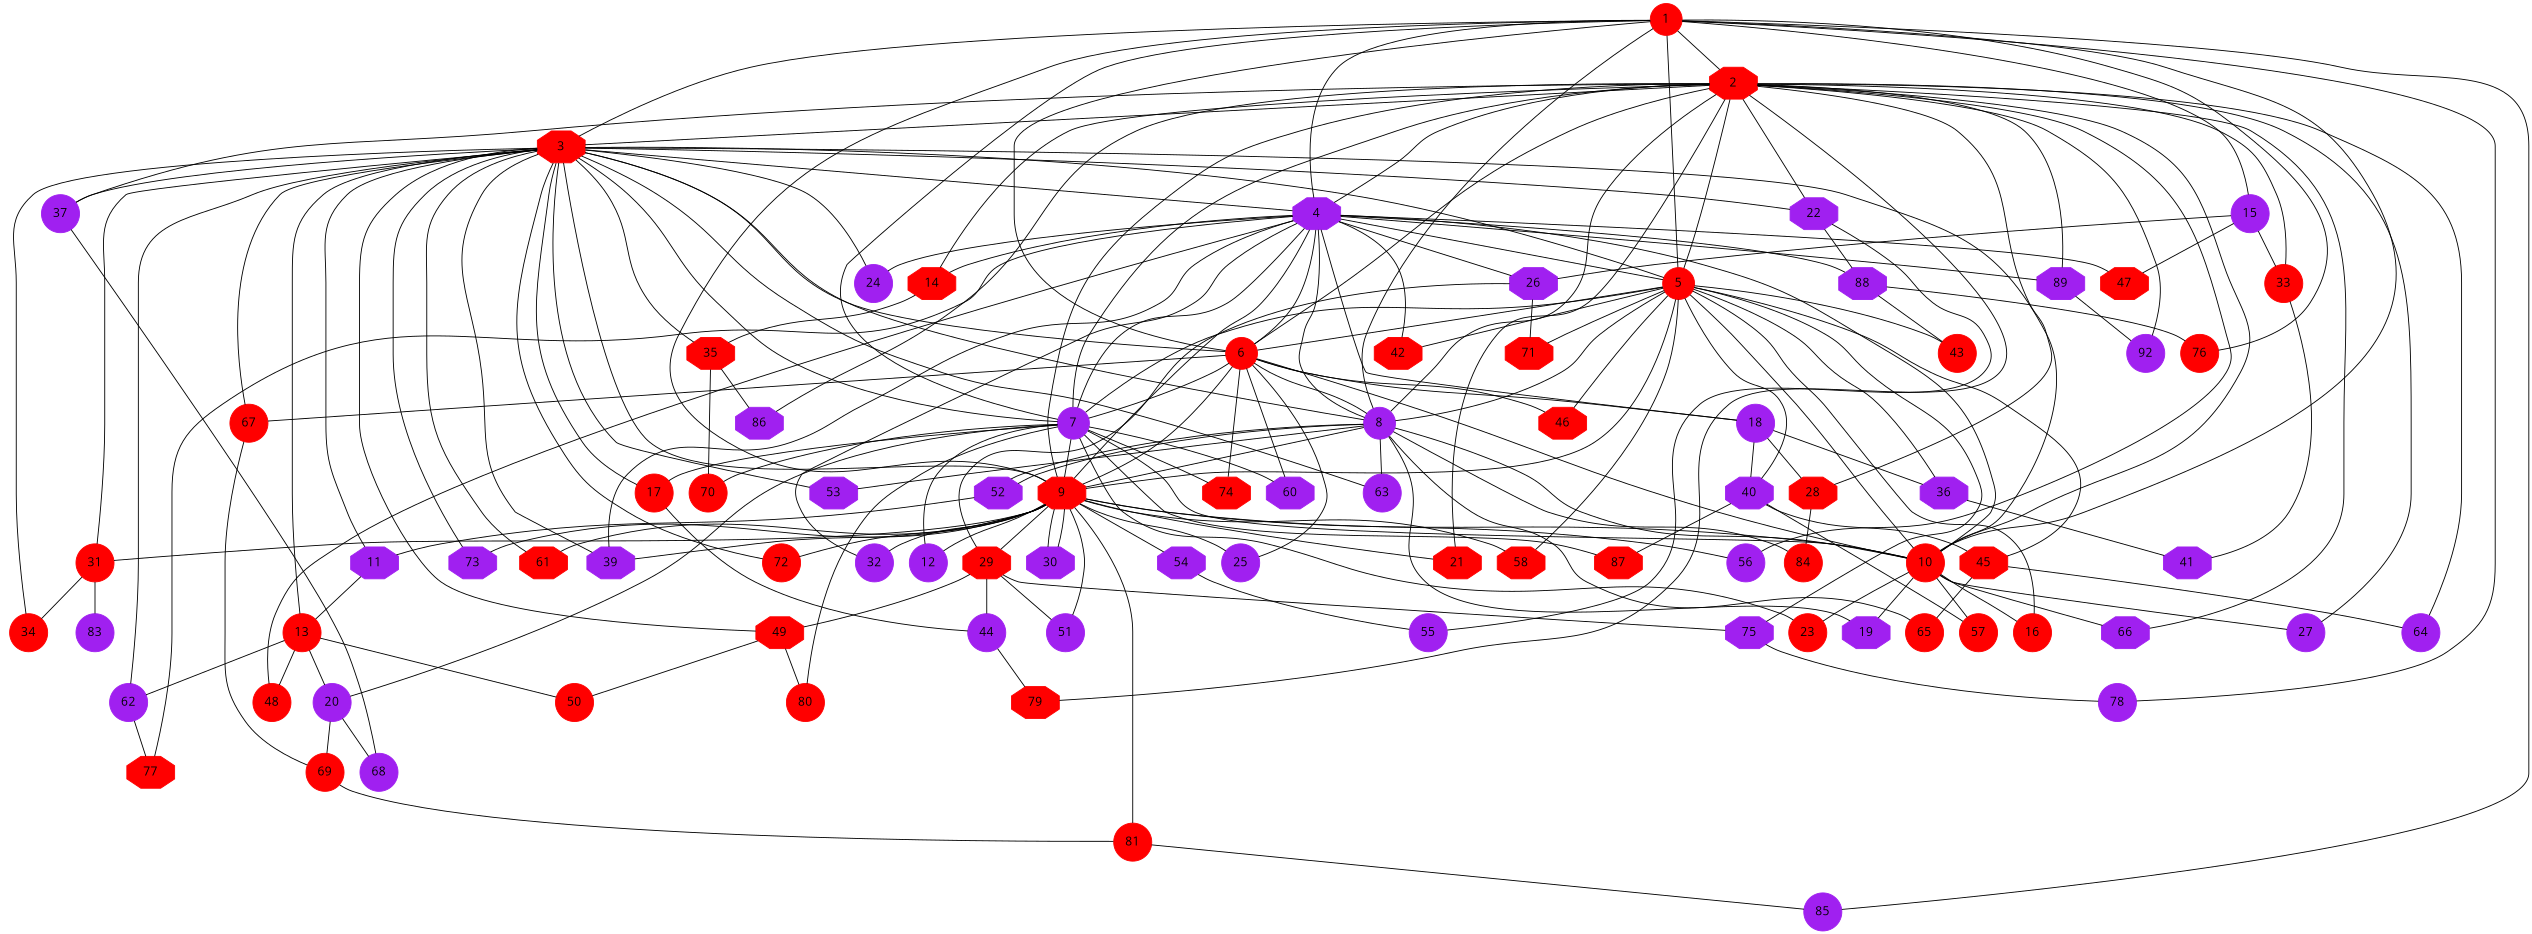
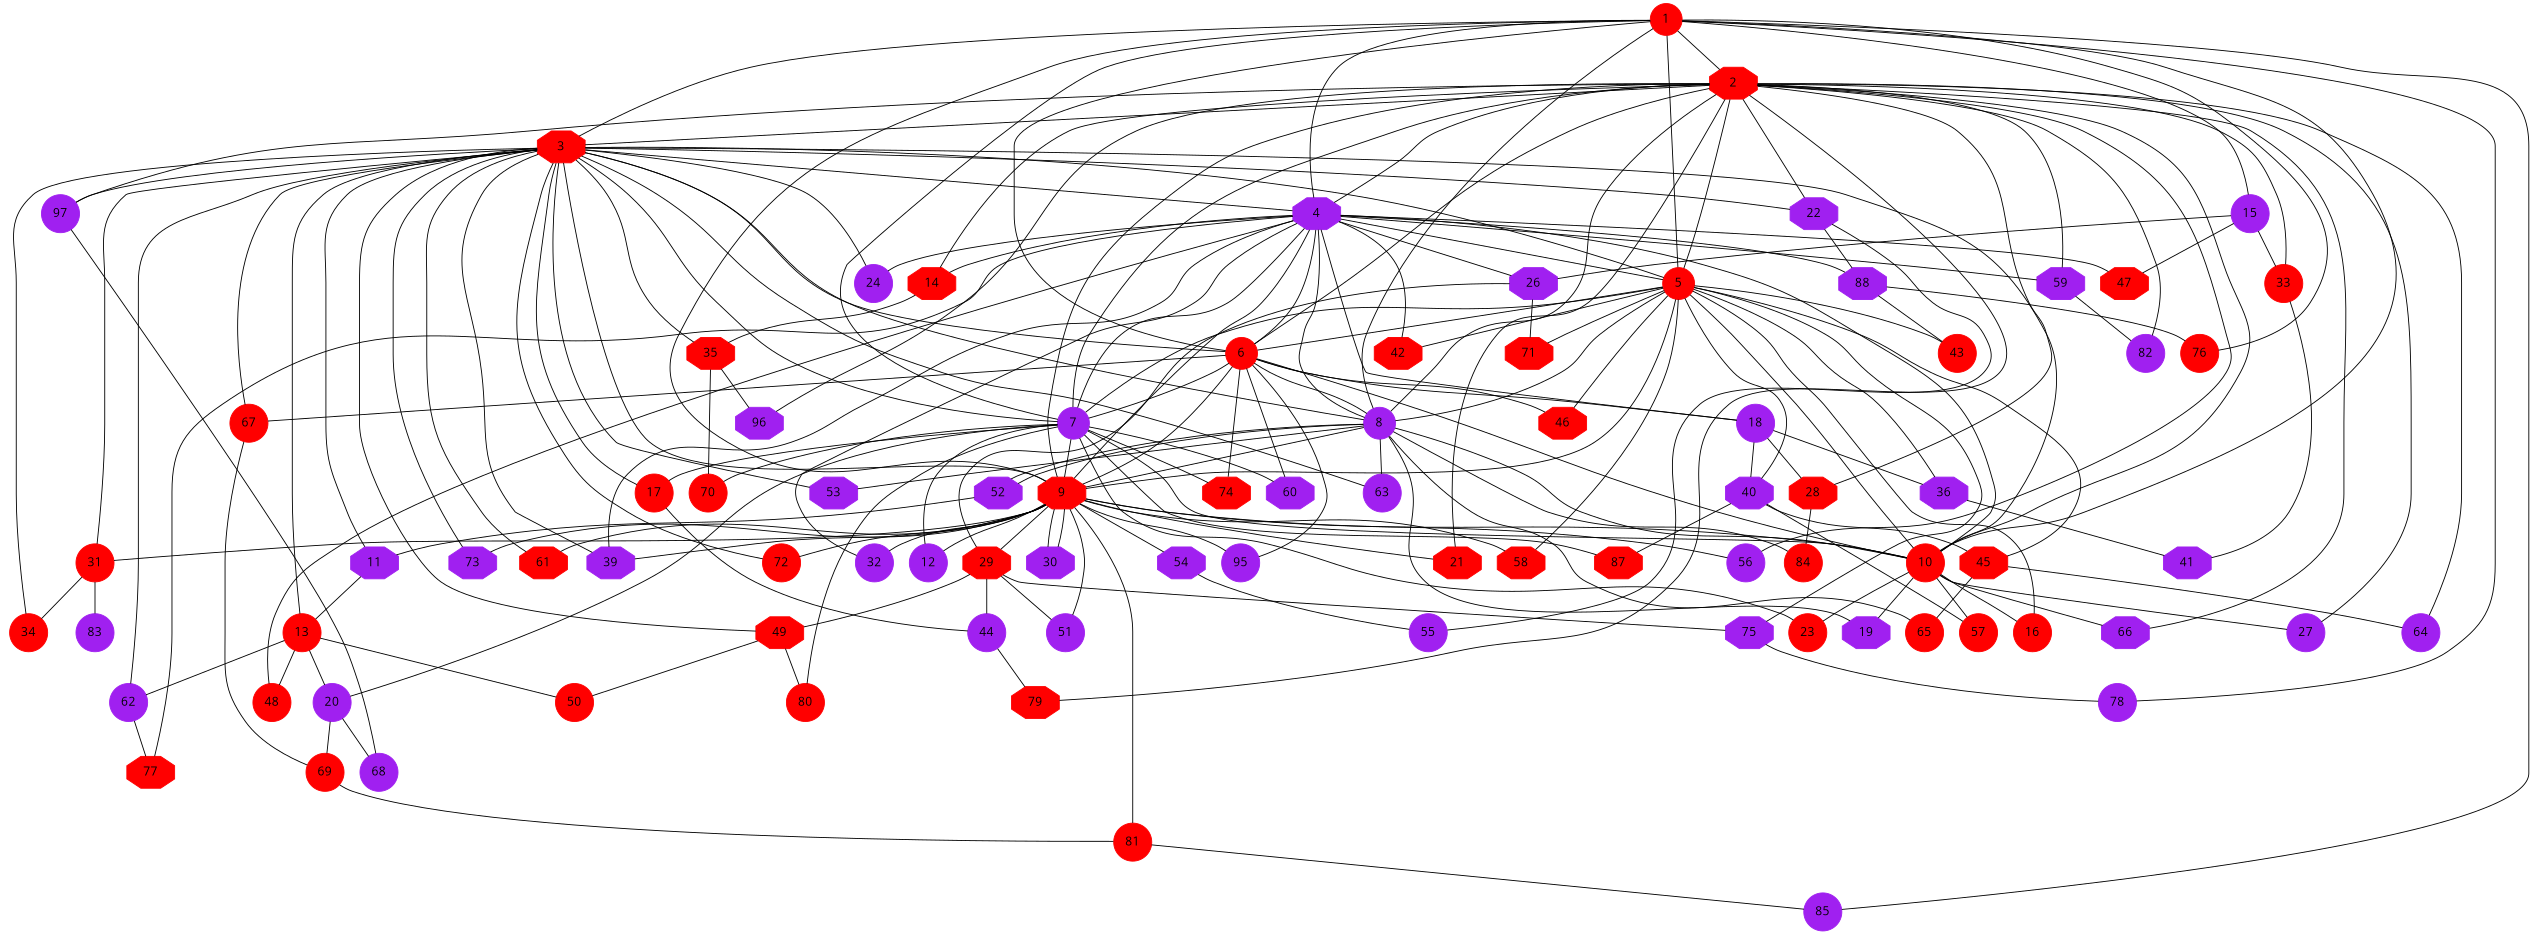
(60, 214) -> (60, 214)
(2061, 283) -> (2061, 283)
(2146, 353) -> (2146, 353)
(759, 423) -> (759, 423)
(1241, 563) -> (1241, 563)
